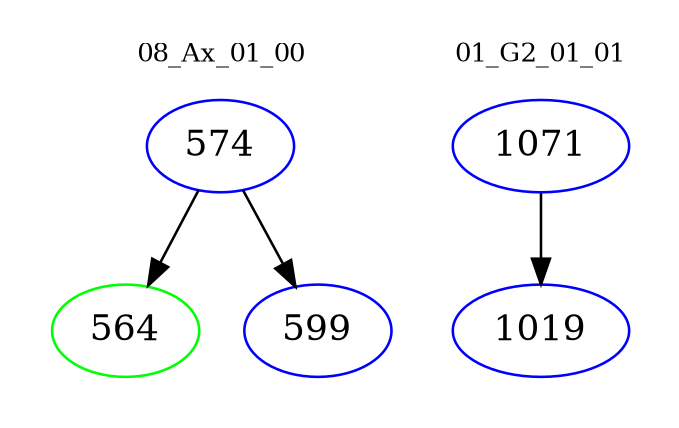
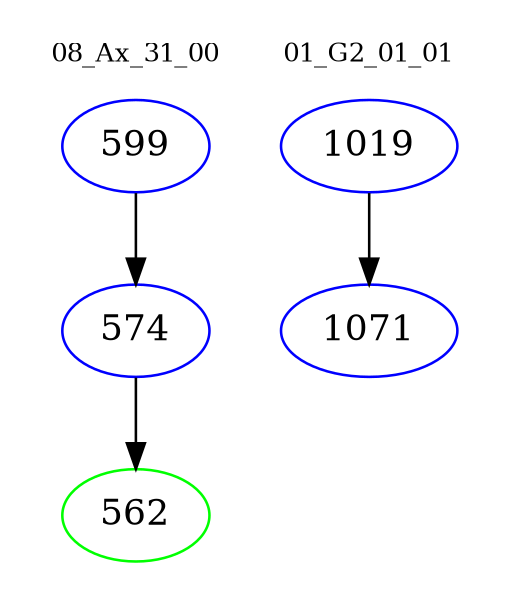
(222, 55) -> (136, 55)
(541, 226) -> (369, 226)
(263, 227) -> (136, 226)
(126, 331) -> (136, 515)
